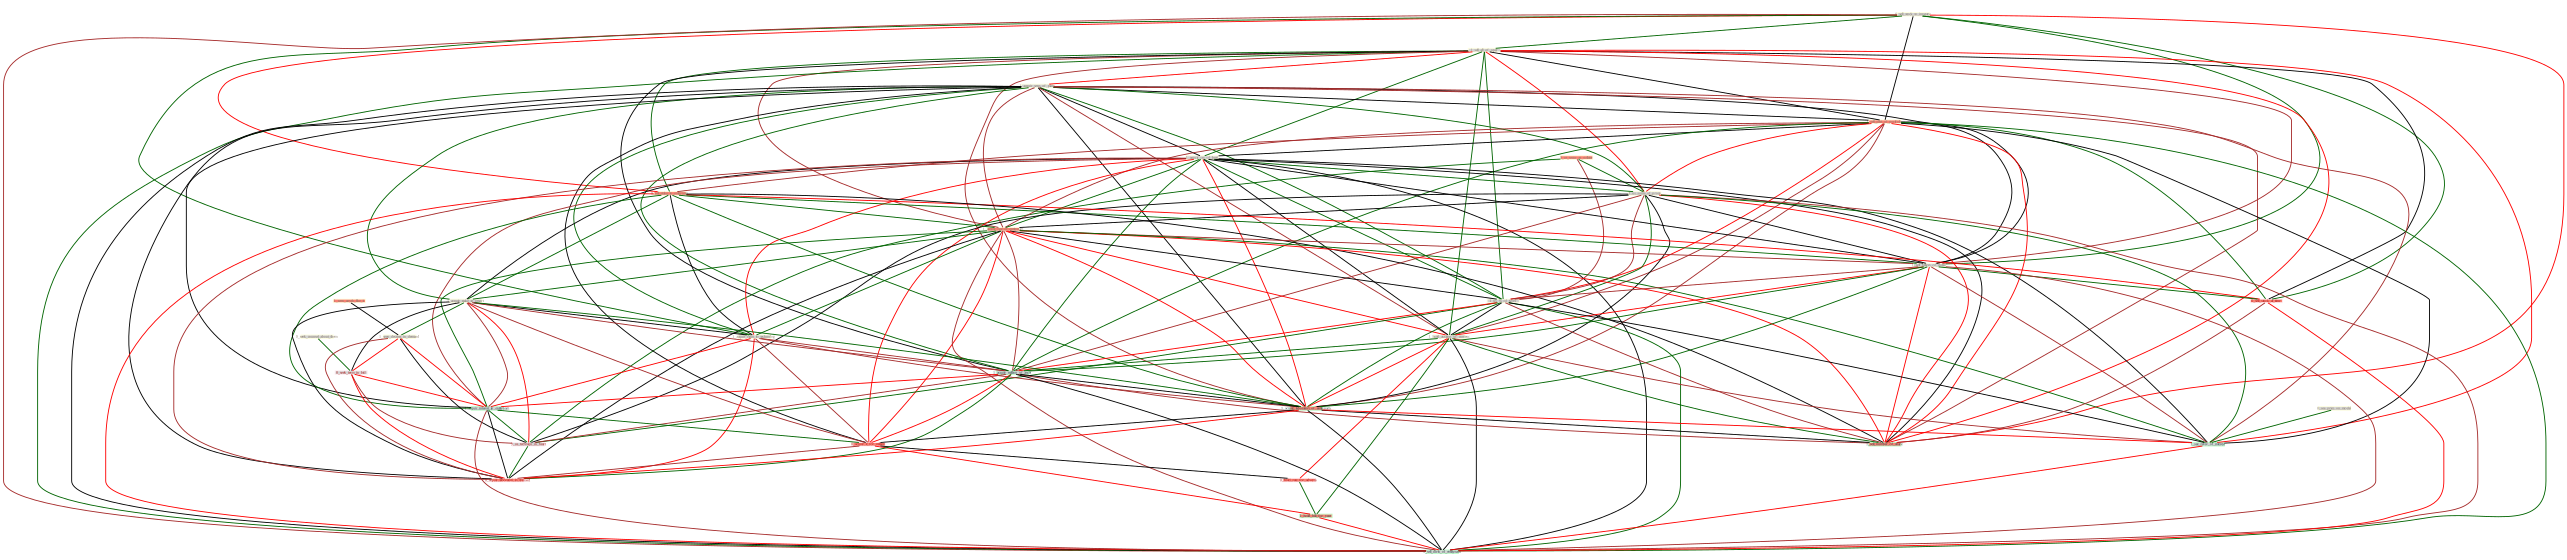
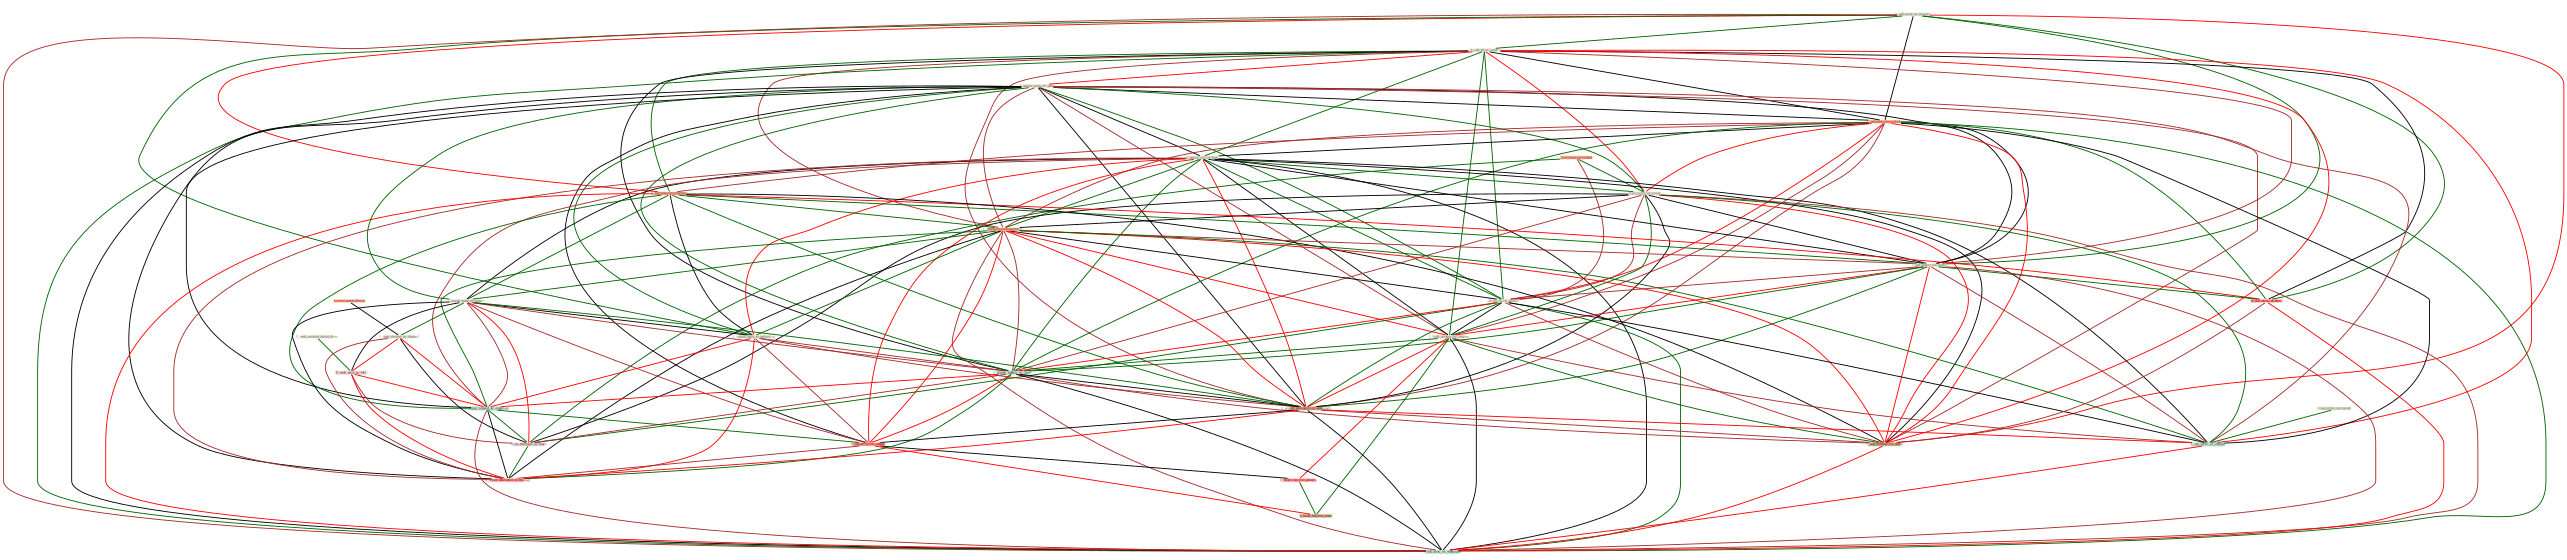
(1596, 426) -> (1596, 426)
(1379, 534) -> (1719, 510)
